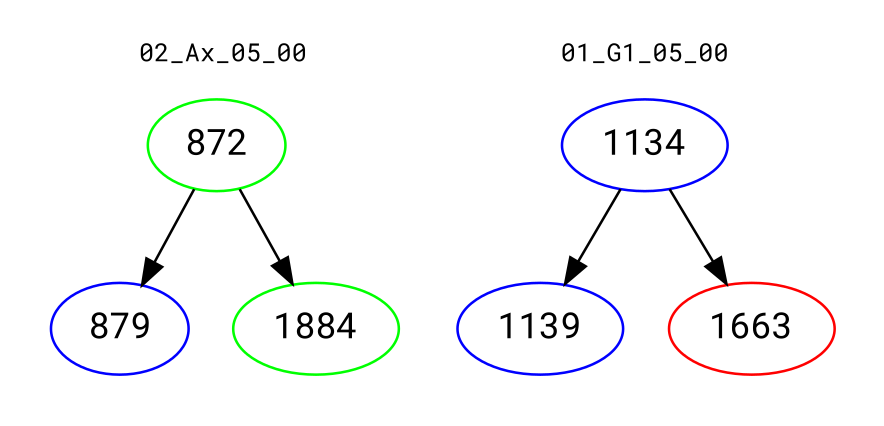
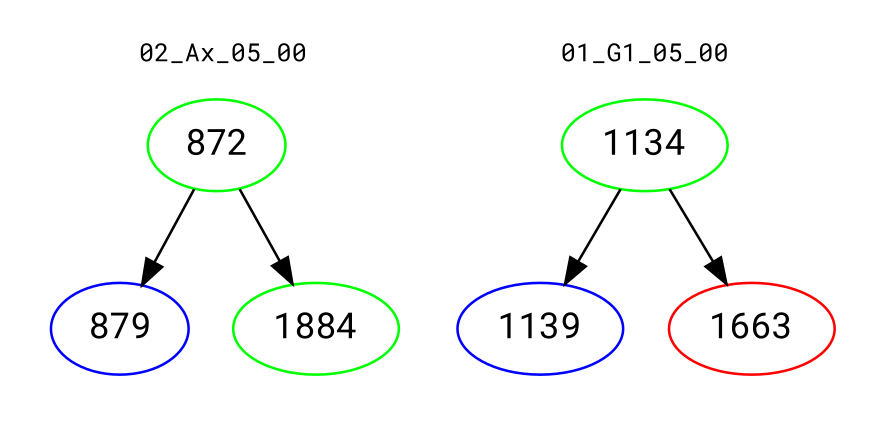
(645, 145) -> (645, 145)
